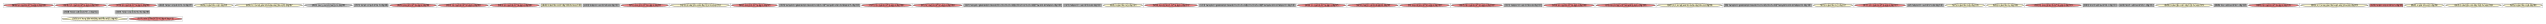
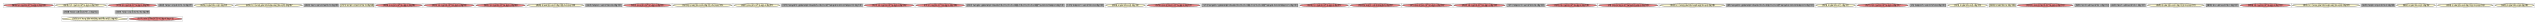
(81, 5) -> (81, 5)
(328, 5) -> (321, 5)
(371, 5) -> (357, 5)
(561, 5) -> (555, 5)
(754, 5) -> (757, 5)
(2005, 5) -> (2002, 5)
(2386, 5) -> (2378, 5)
